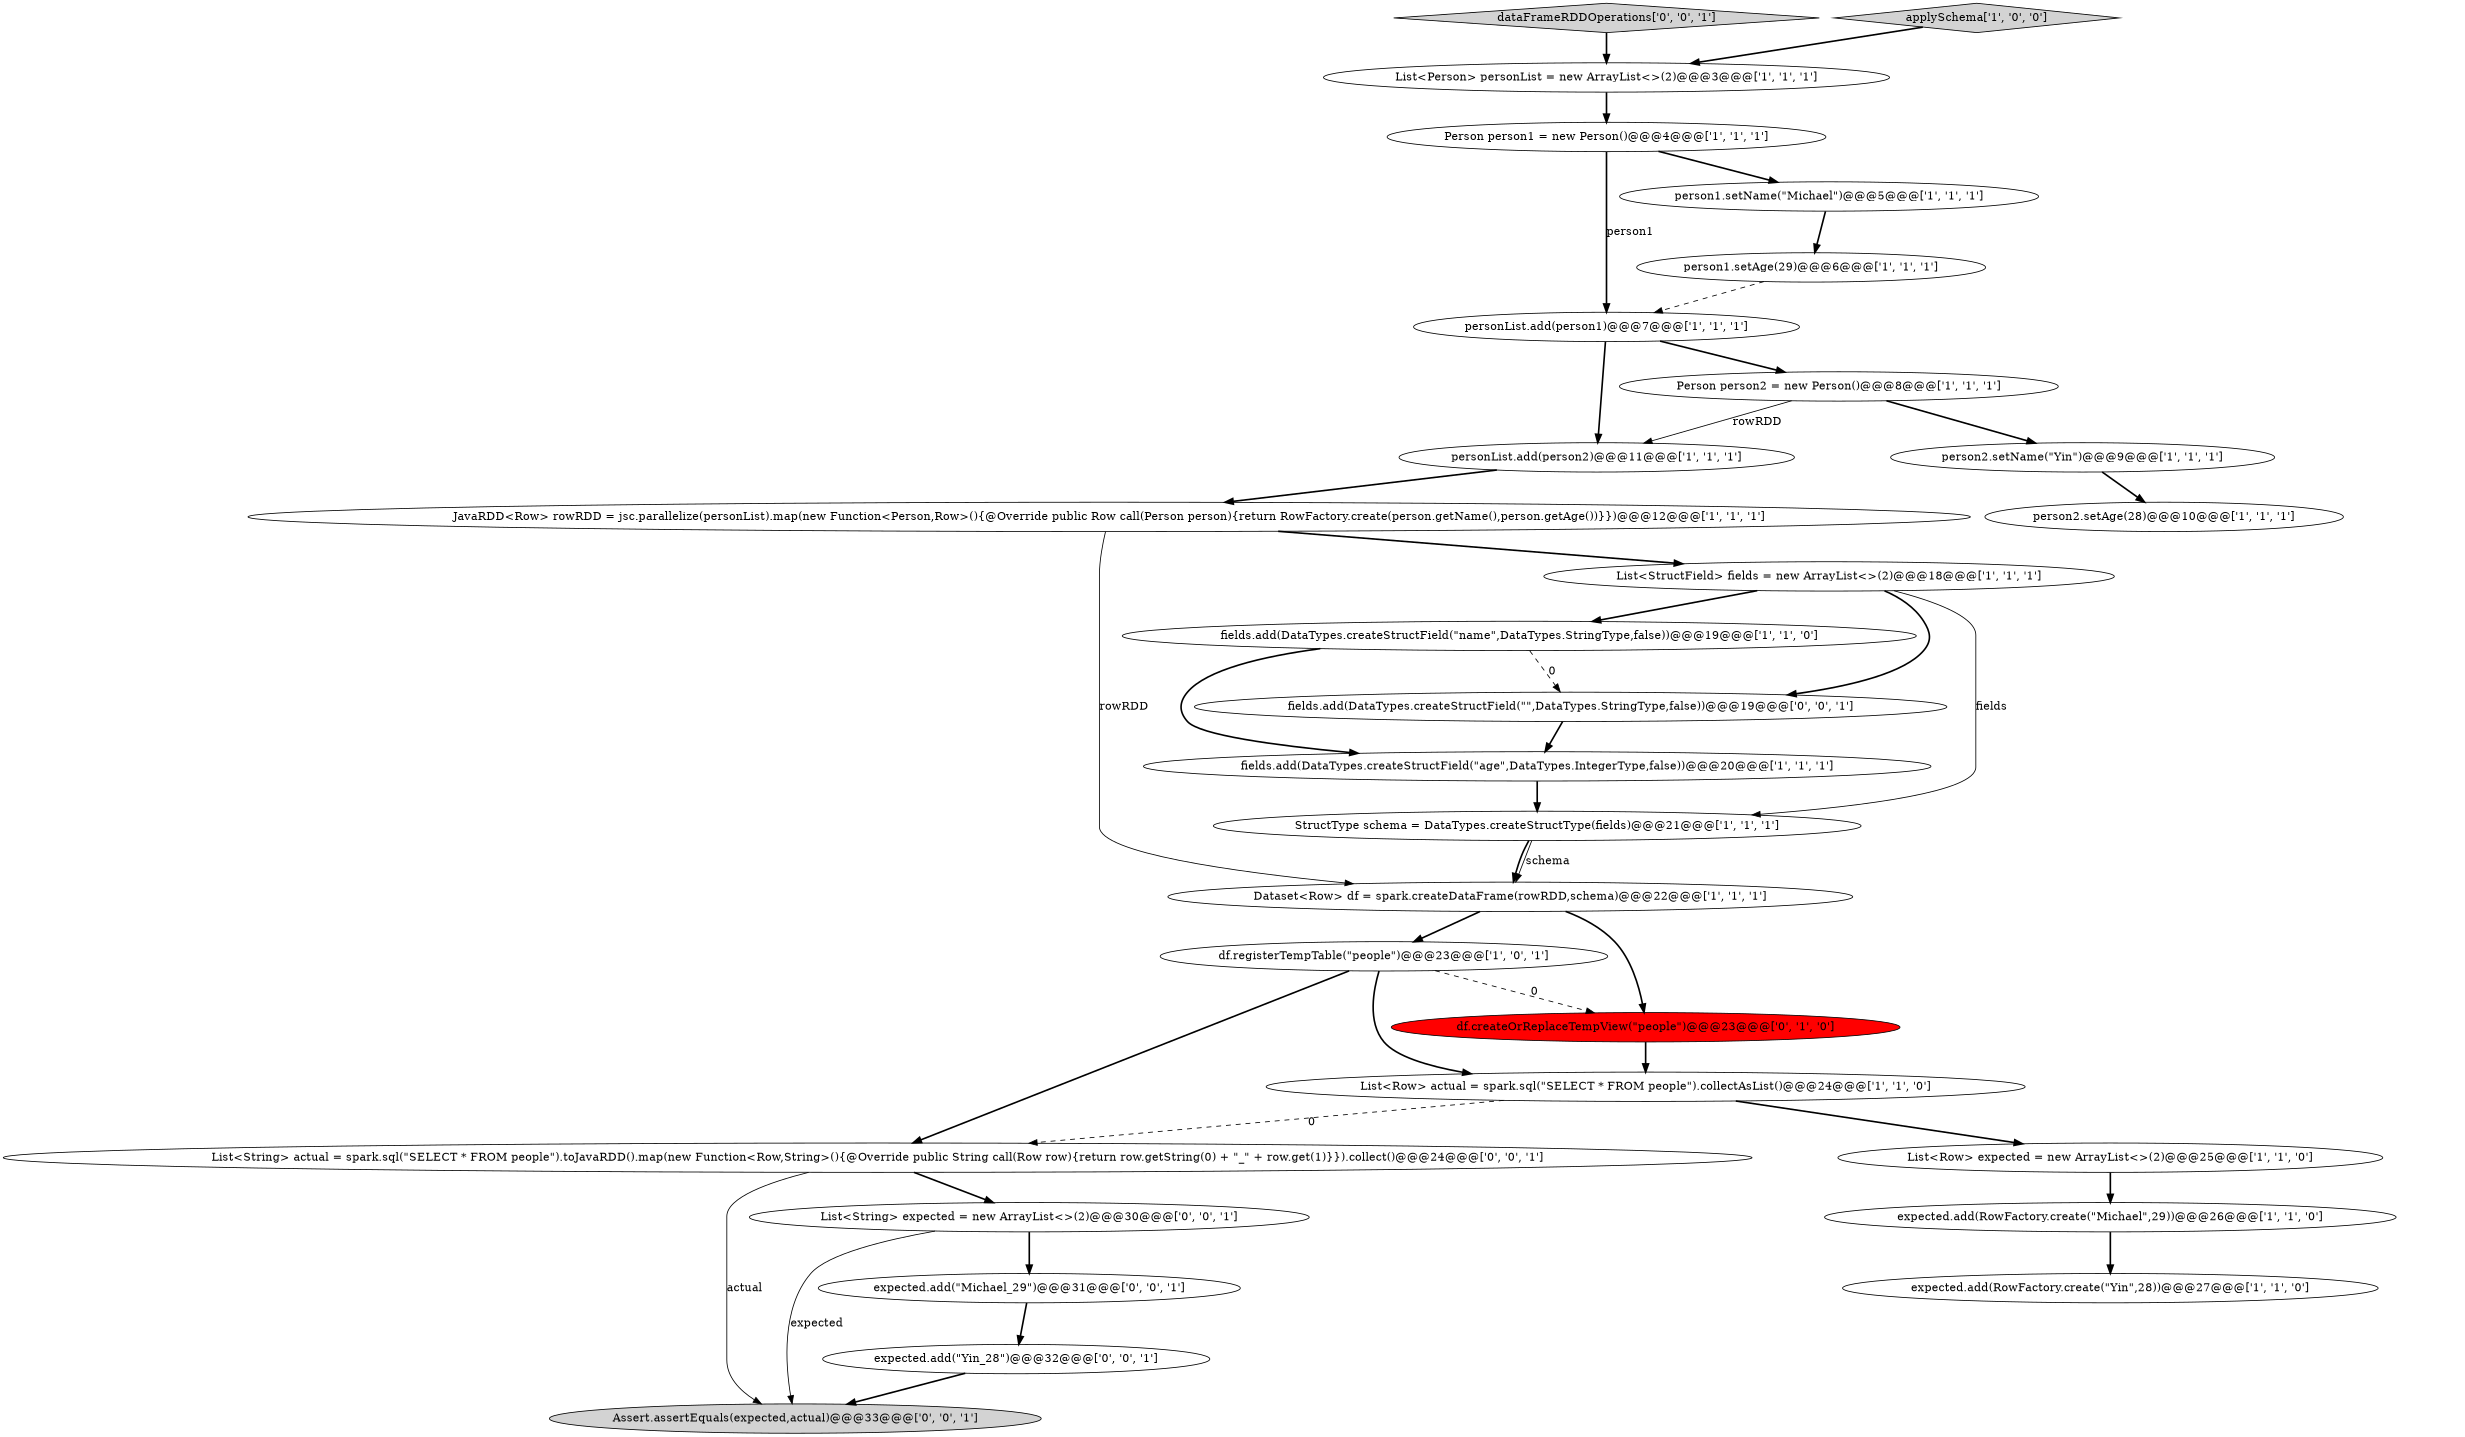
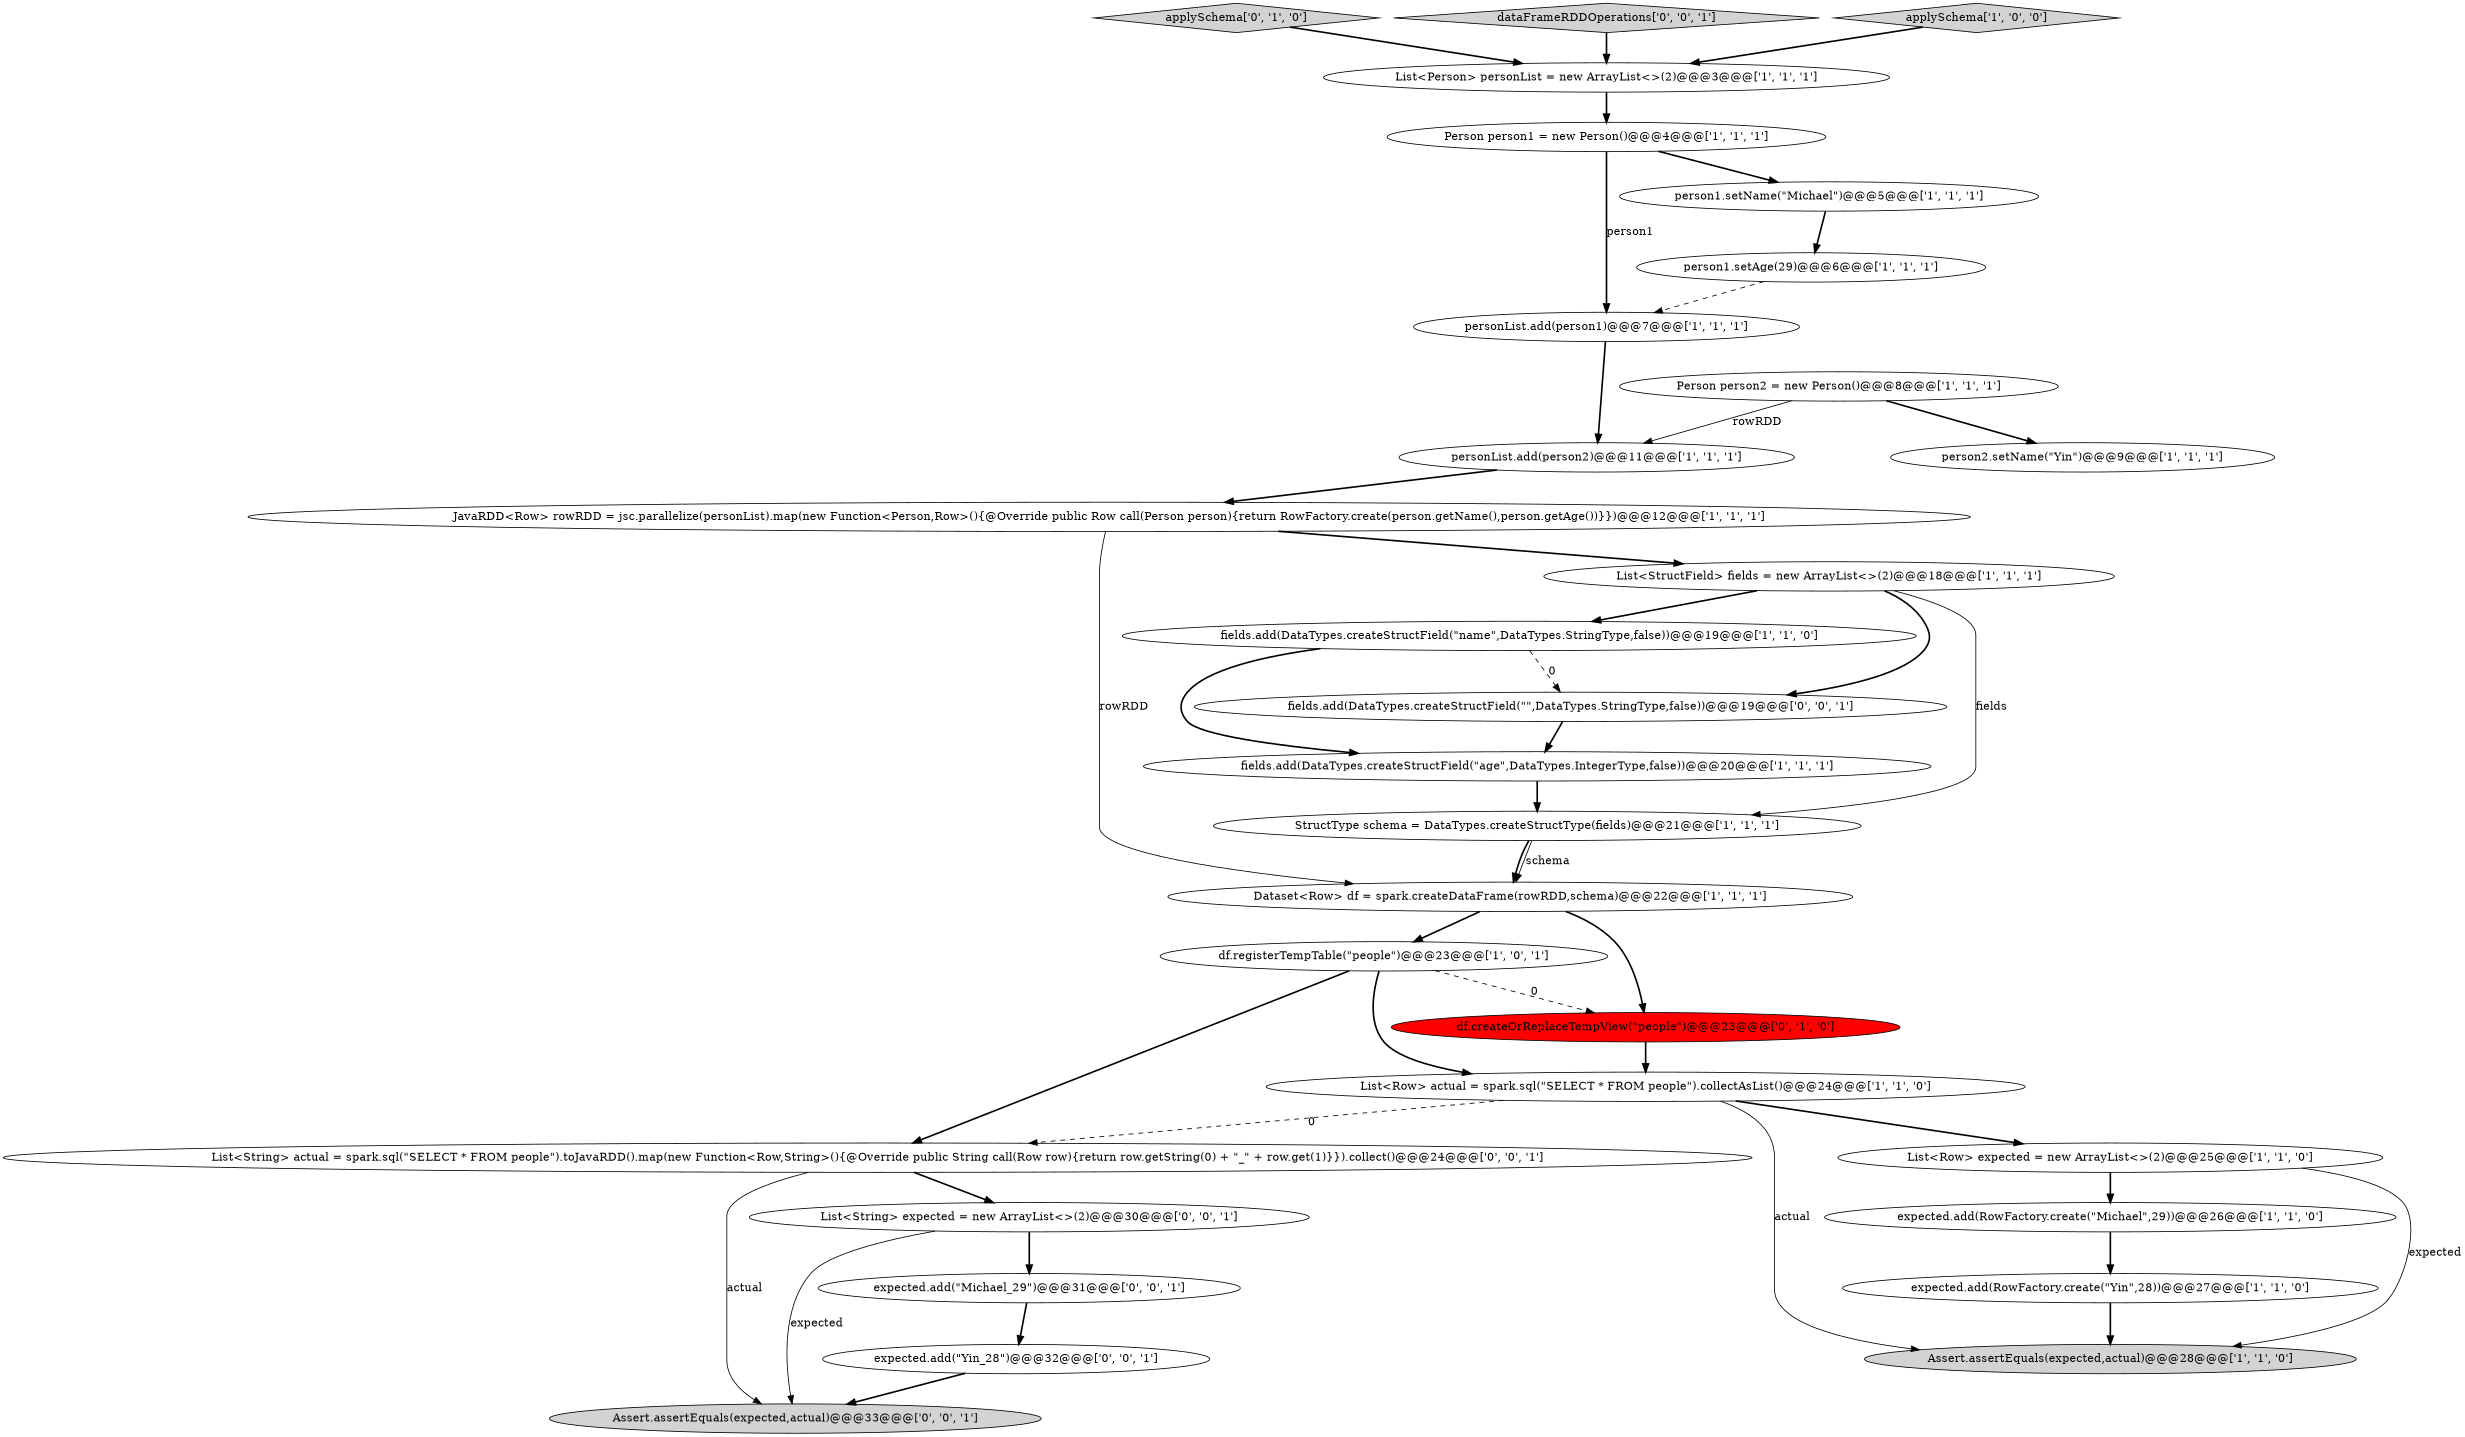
none -> (1236, 18)
(1718, 356) -> none
(2164, 517) -> none
none -> (2110, 1359)
